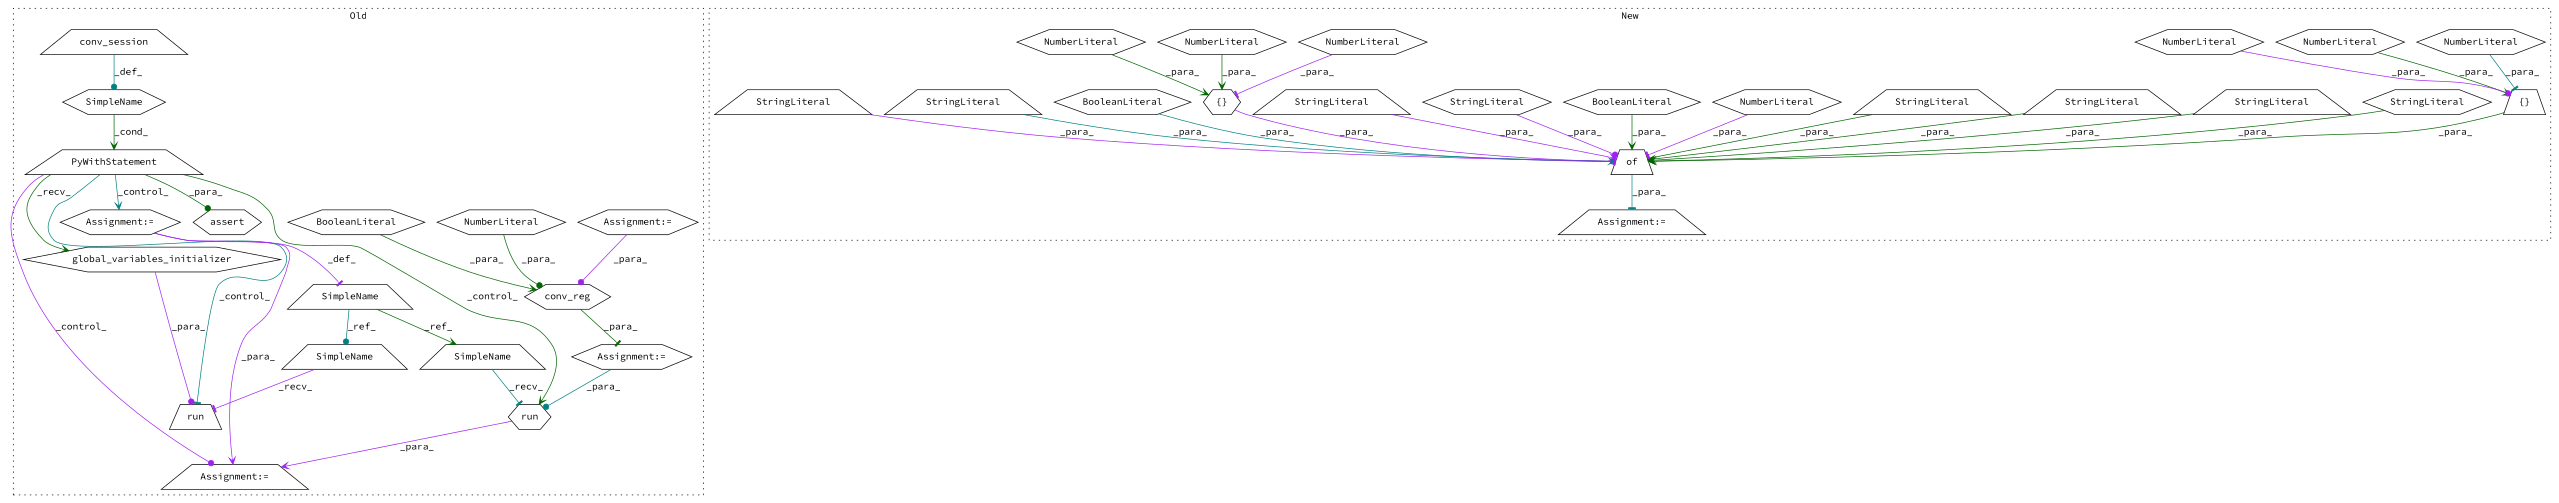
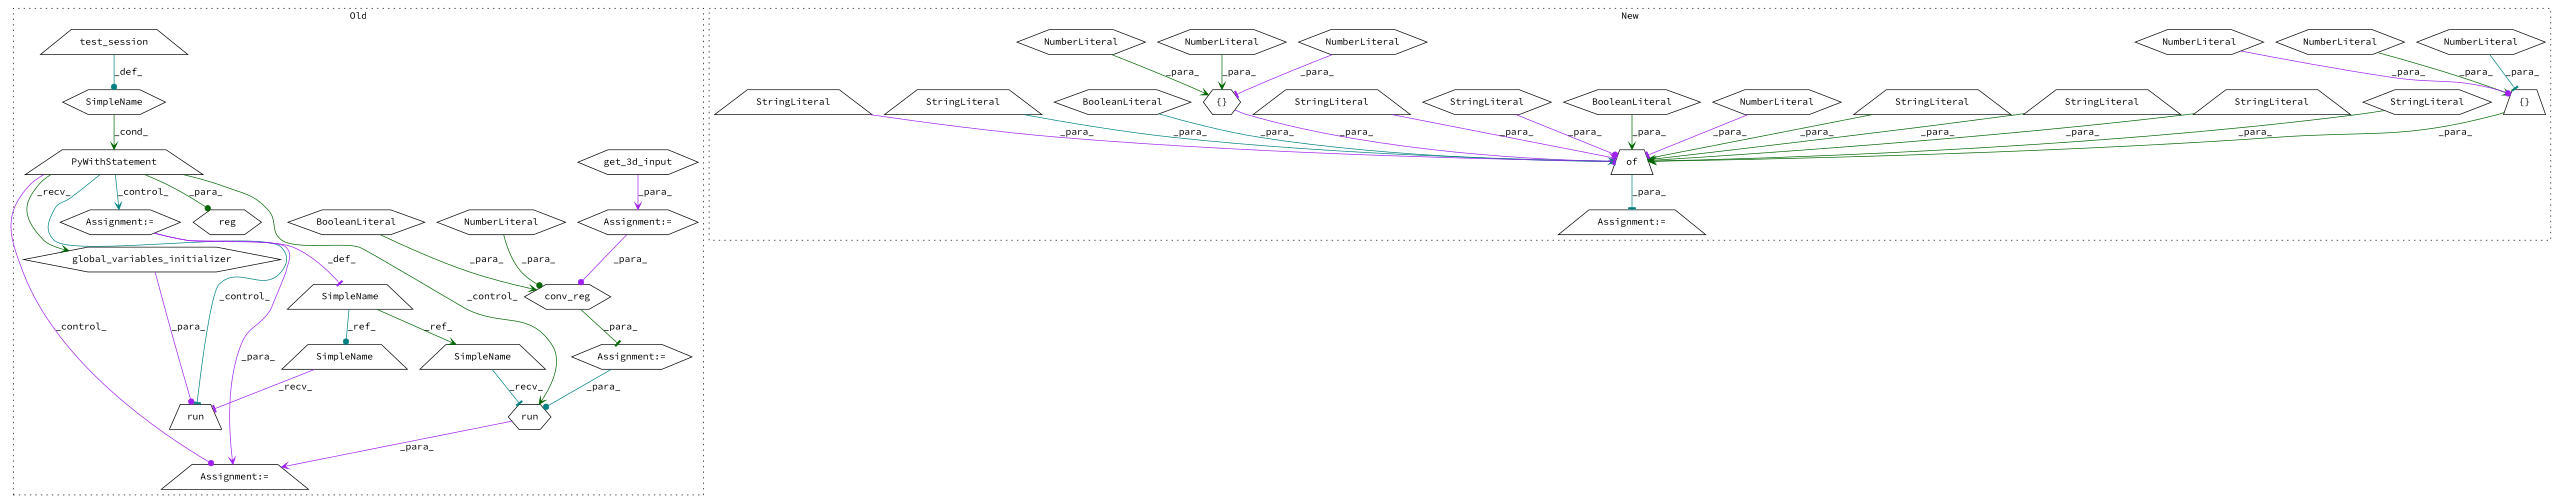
(114, 42) -> (114, 42)
none -> (638, 162)
(227, 222) -> (227, 222)
